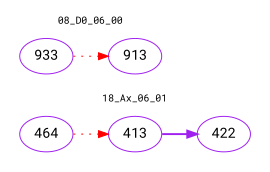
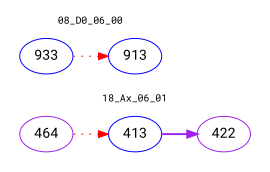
(46, 56) -> (46, 56)
(135, 56) -> (135, 56)
(135, 134) -> (135, 134)
